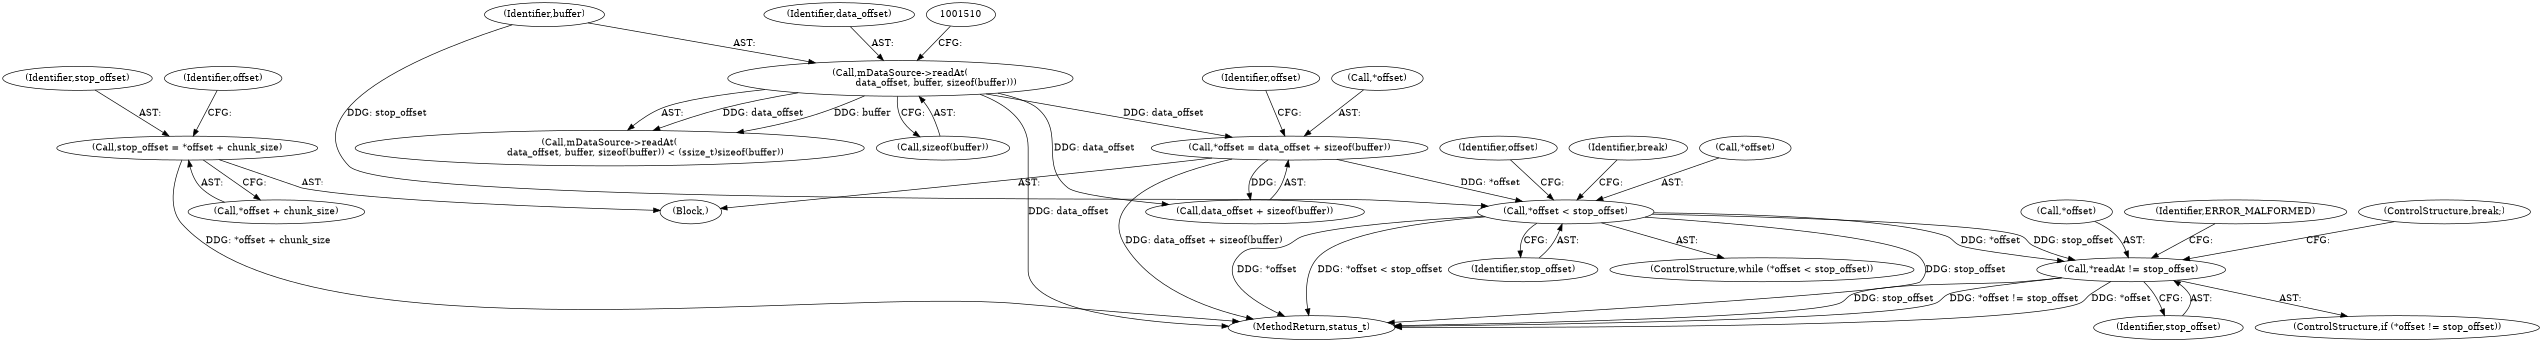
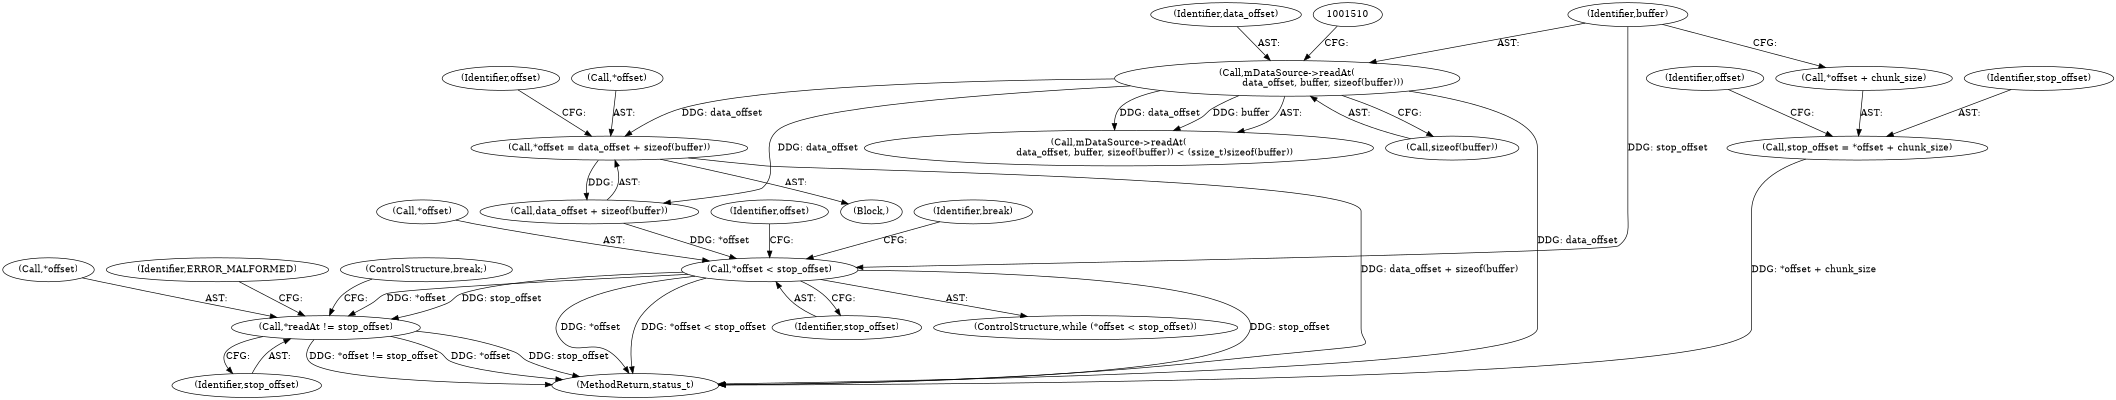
(229, 178) -> (1741, 45)
(1426, 180) -> (677, 240)
(434, 201) -> none
(2397, 328) -> none
